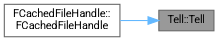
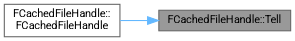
(186, 21) -> (225, 21)
